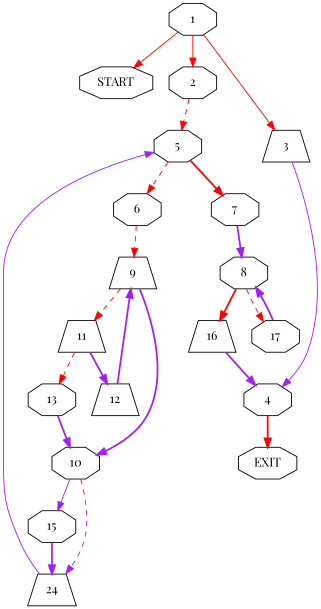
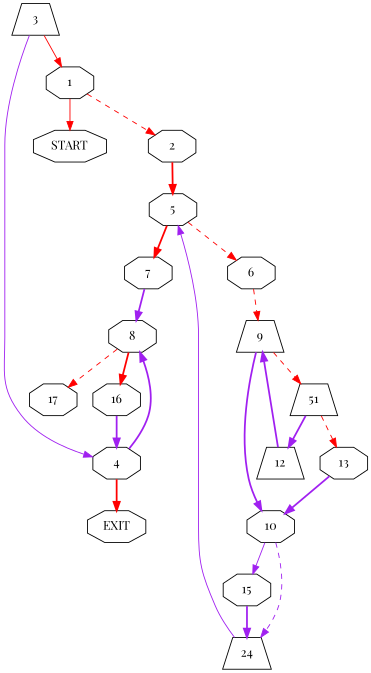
(193, 47) -> (117, 112)
(237, 79) -> (51, 47)
(186, 110) -> (173, 174)
(267, 308) -> (150, 407)
(82, 336) -> (314, 400)
(212, 336) -> (117, 400)
